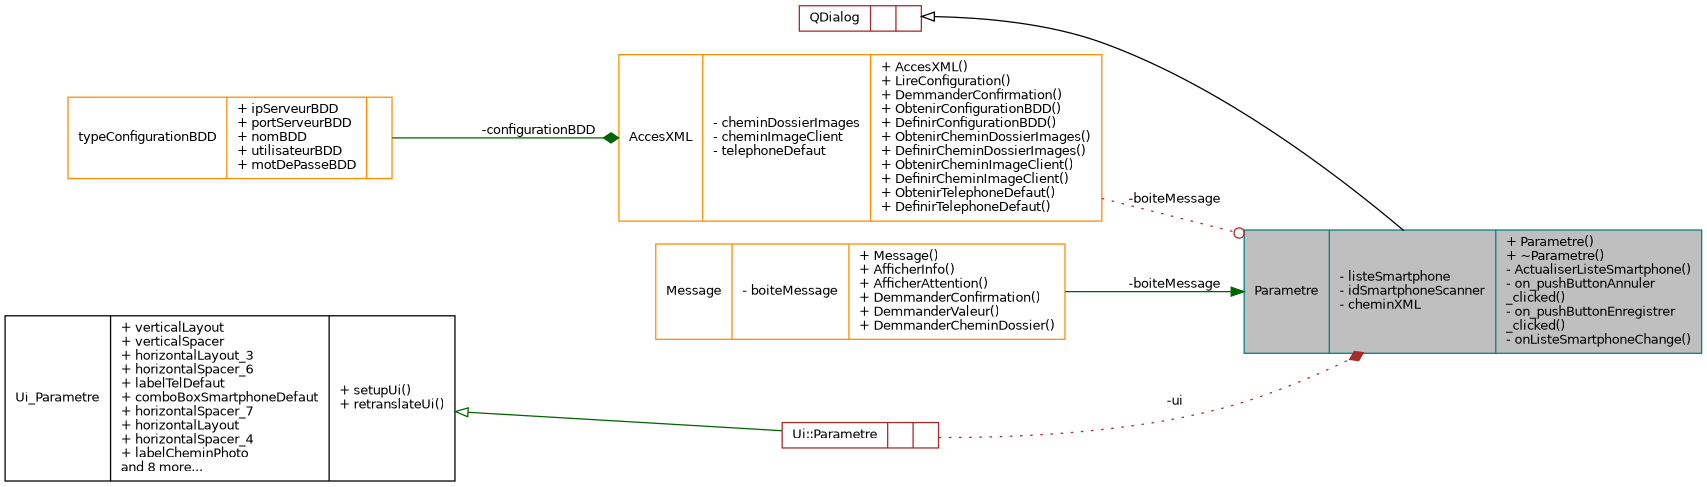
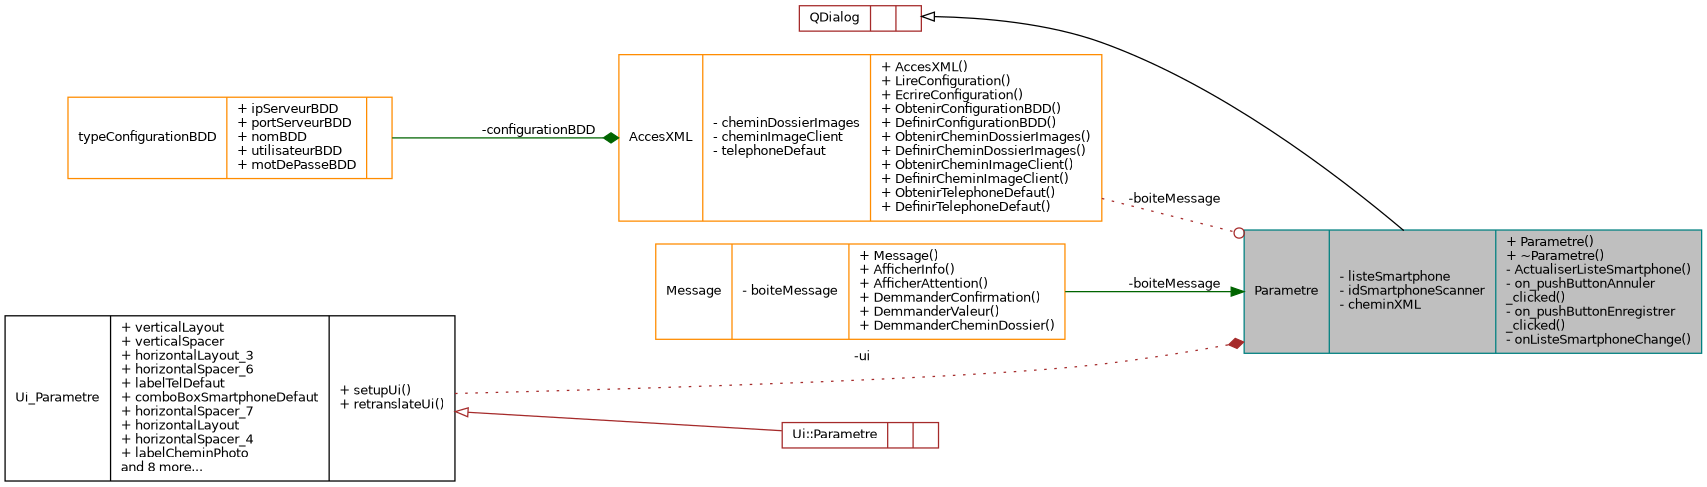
(972, 95) -> (952, 95)
(625, 422) -> (625, 422)
(1149, 423) -> (843, 381)
